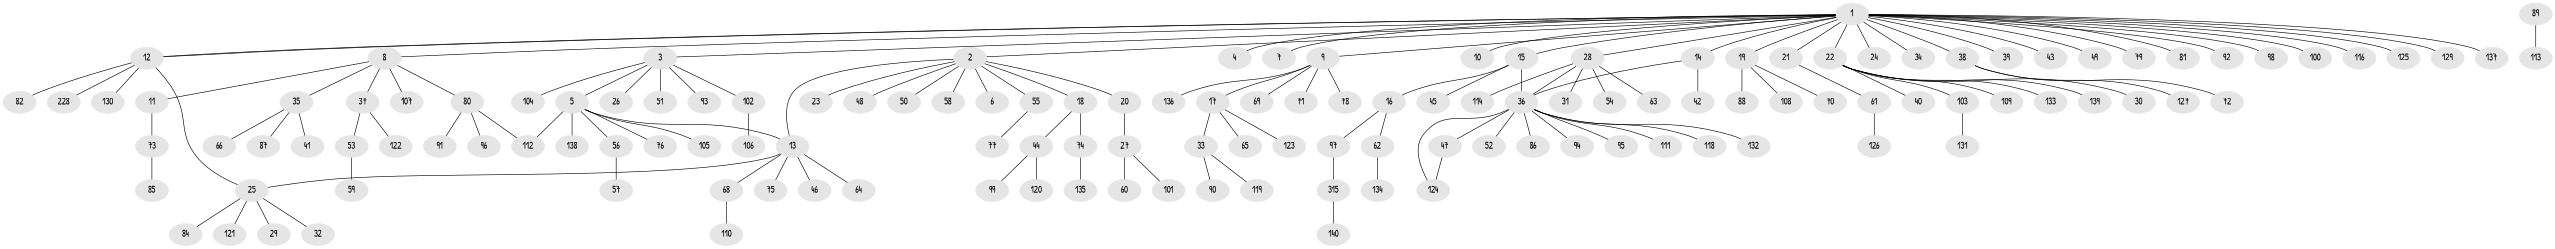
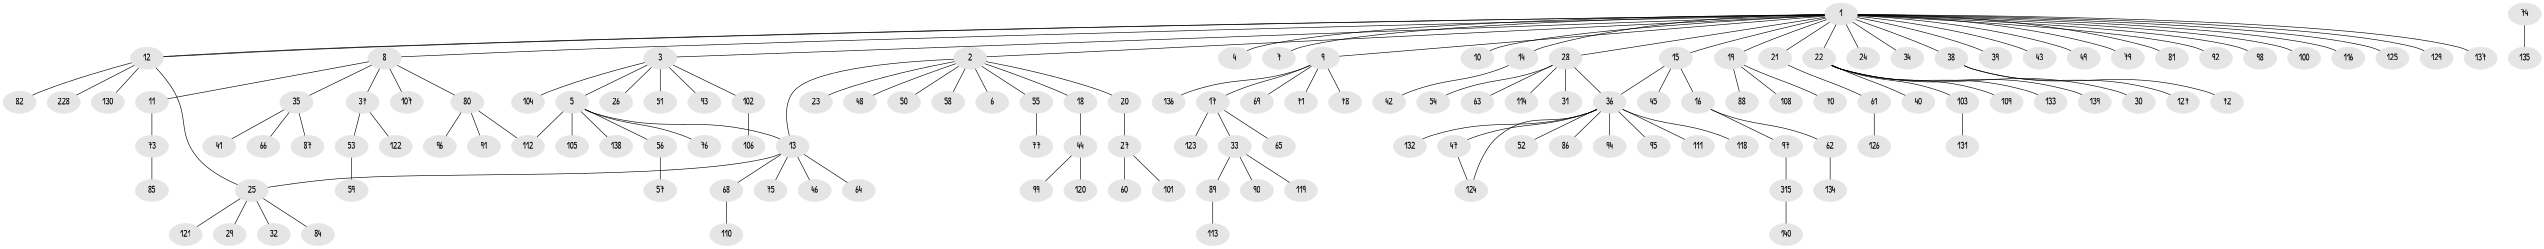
(1603, 75) -> none
(1080, 124) -> none
none -> (1224, 168)
